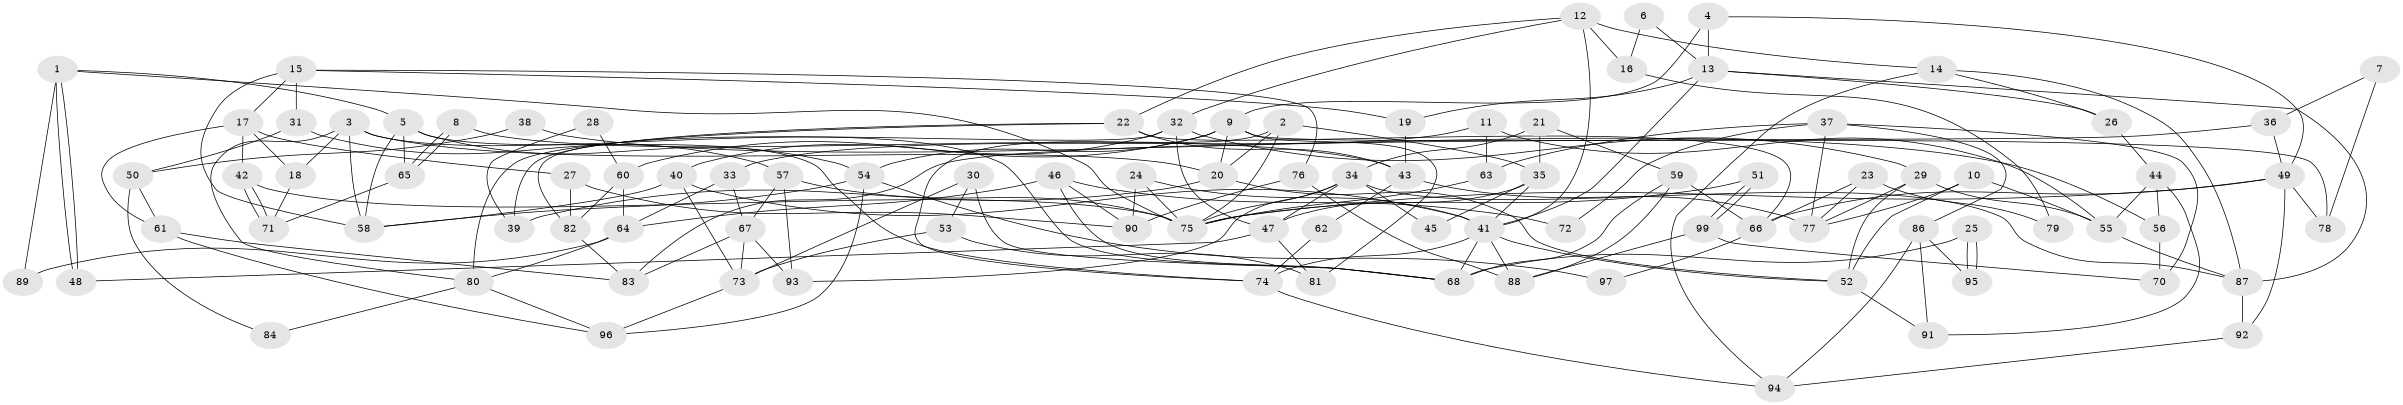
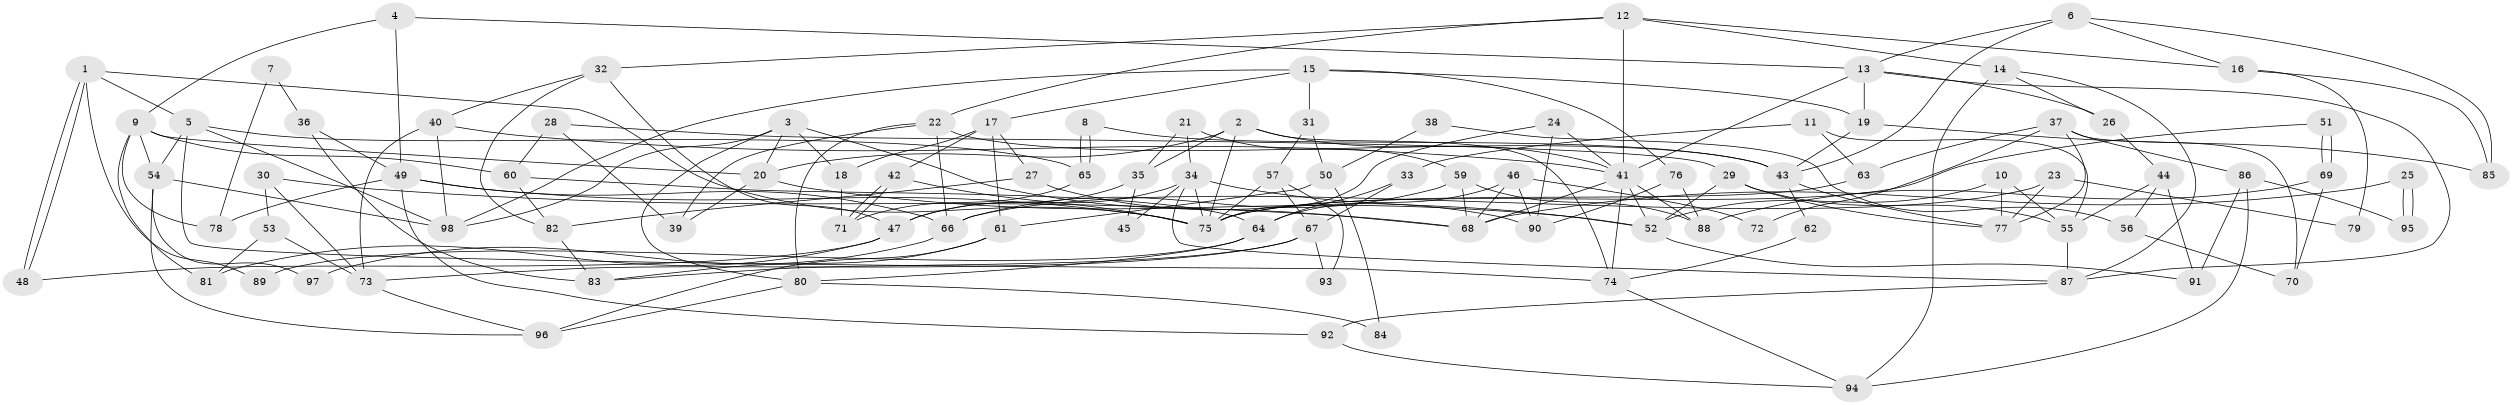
none -> (1929, 100)
(1531, 151) -> (1144, 141)
none -> (2489, 176)
(1507, 207) -> (1432, 146)
(364, 229) -> (448, 229)
(1703, 229) -> (2327, 176)
(1098, 266) -> (1421, 205)
